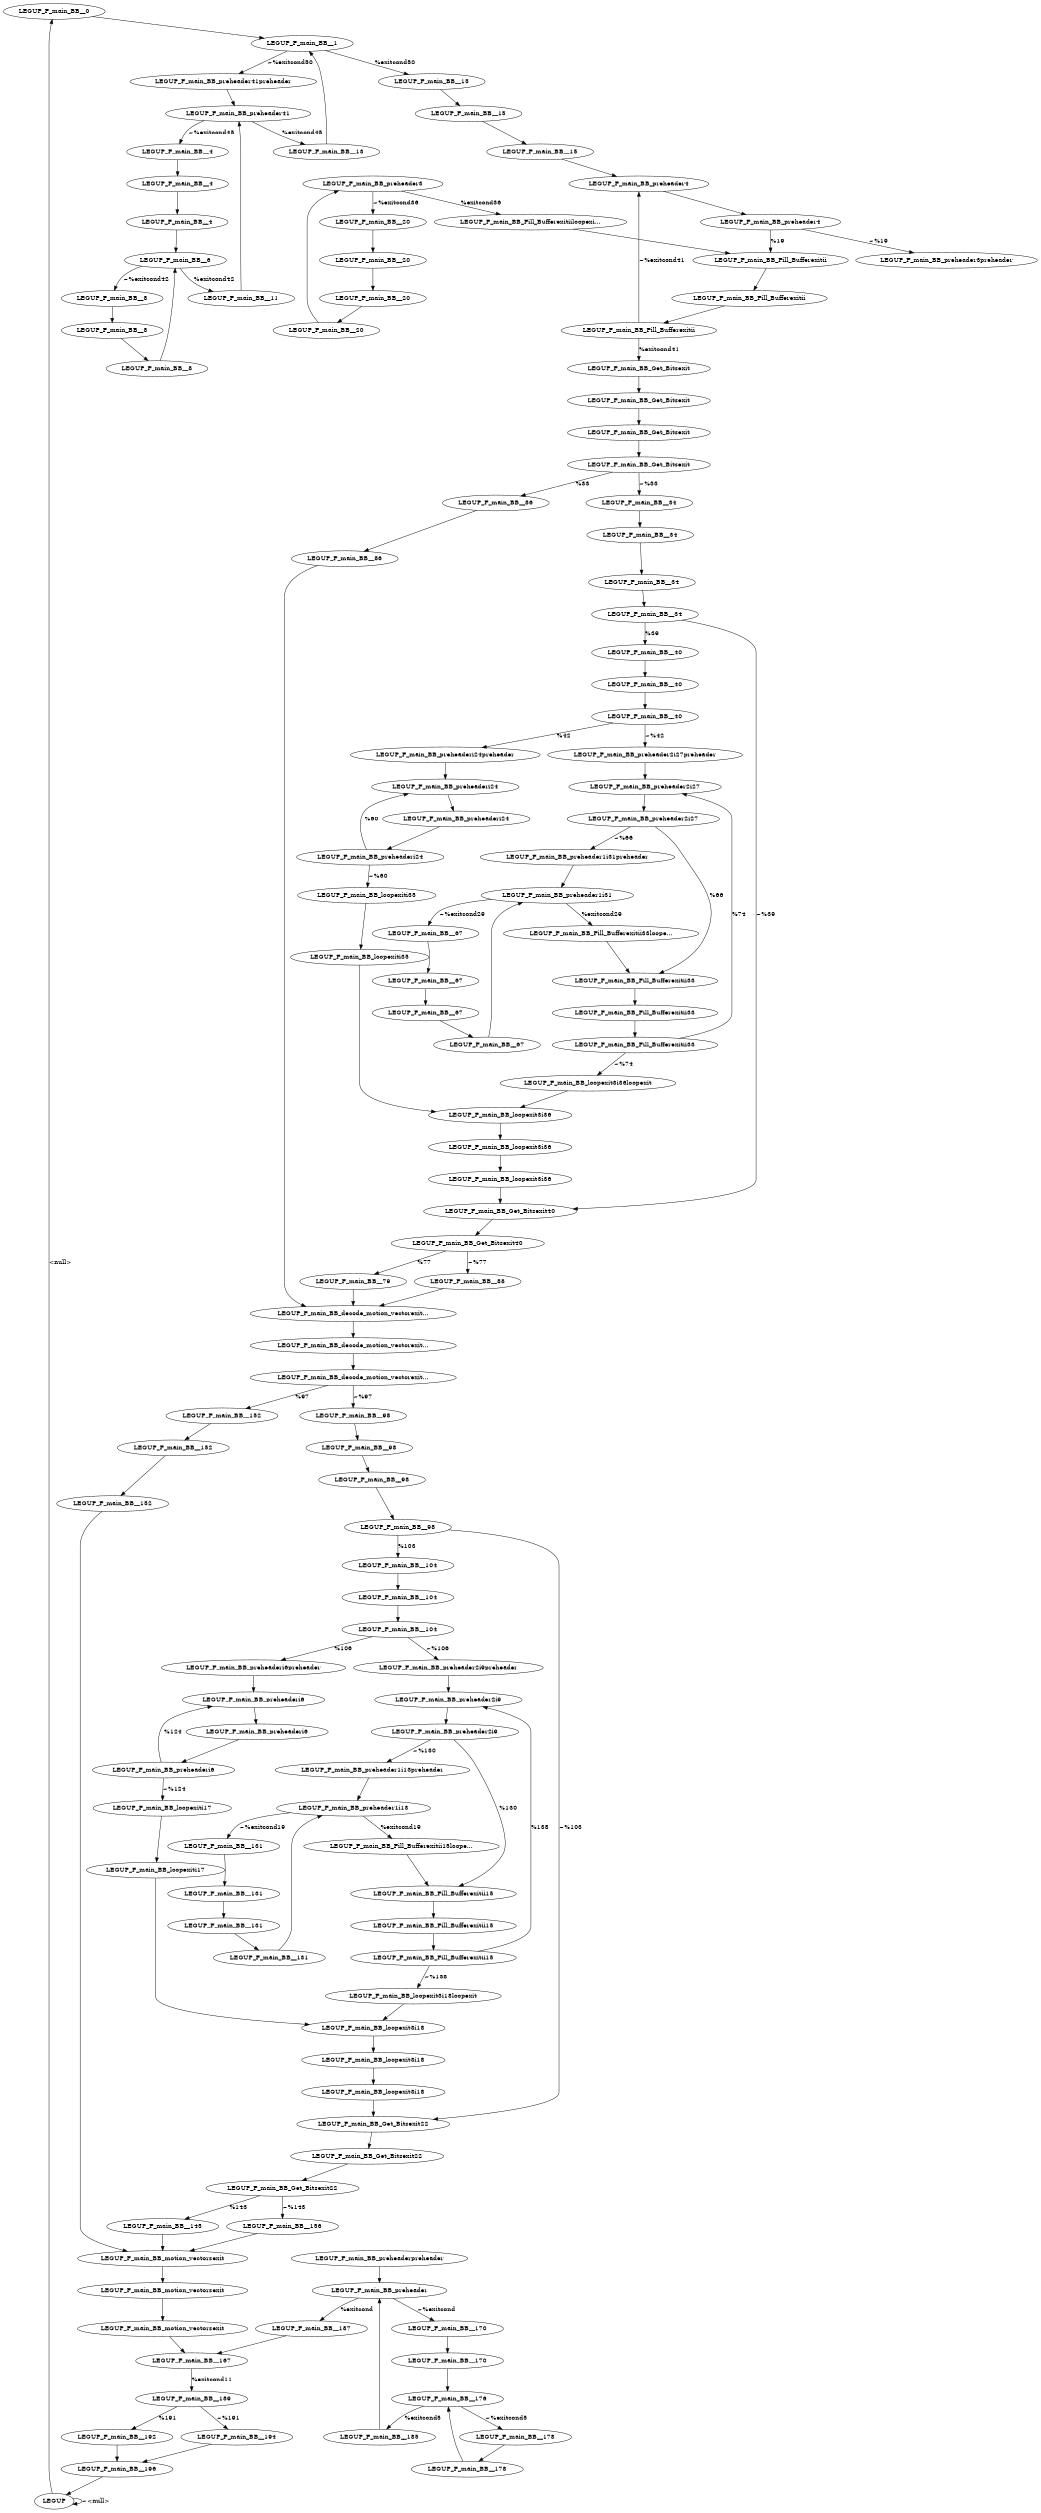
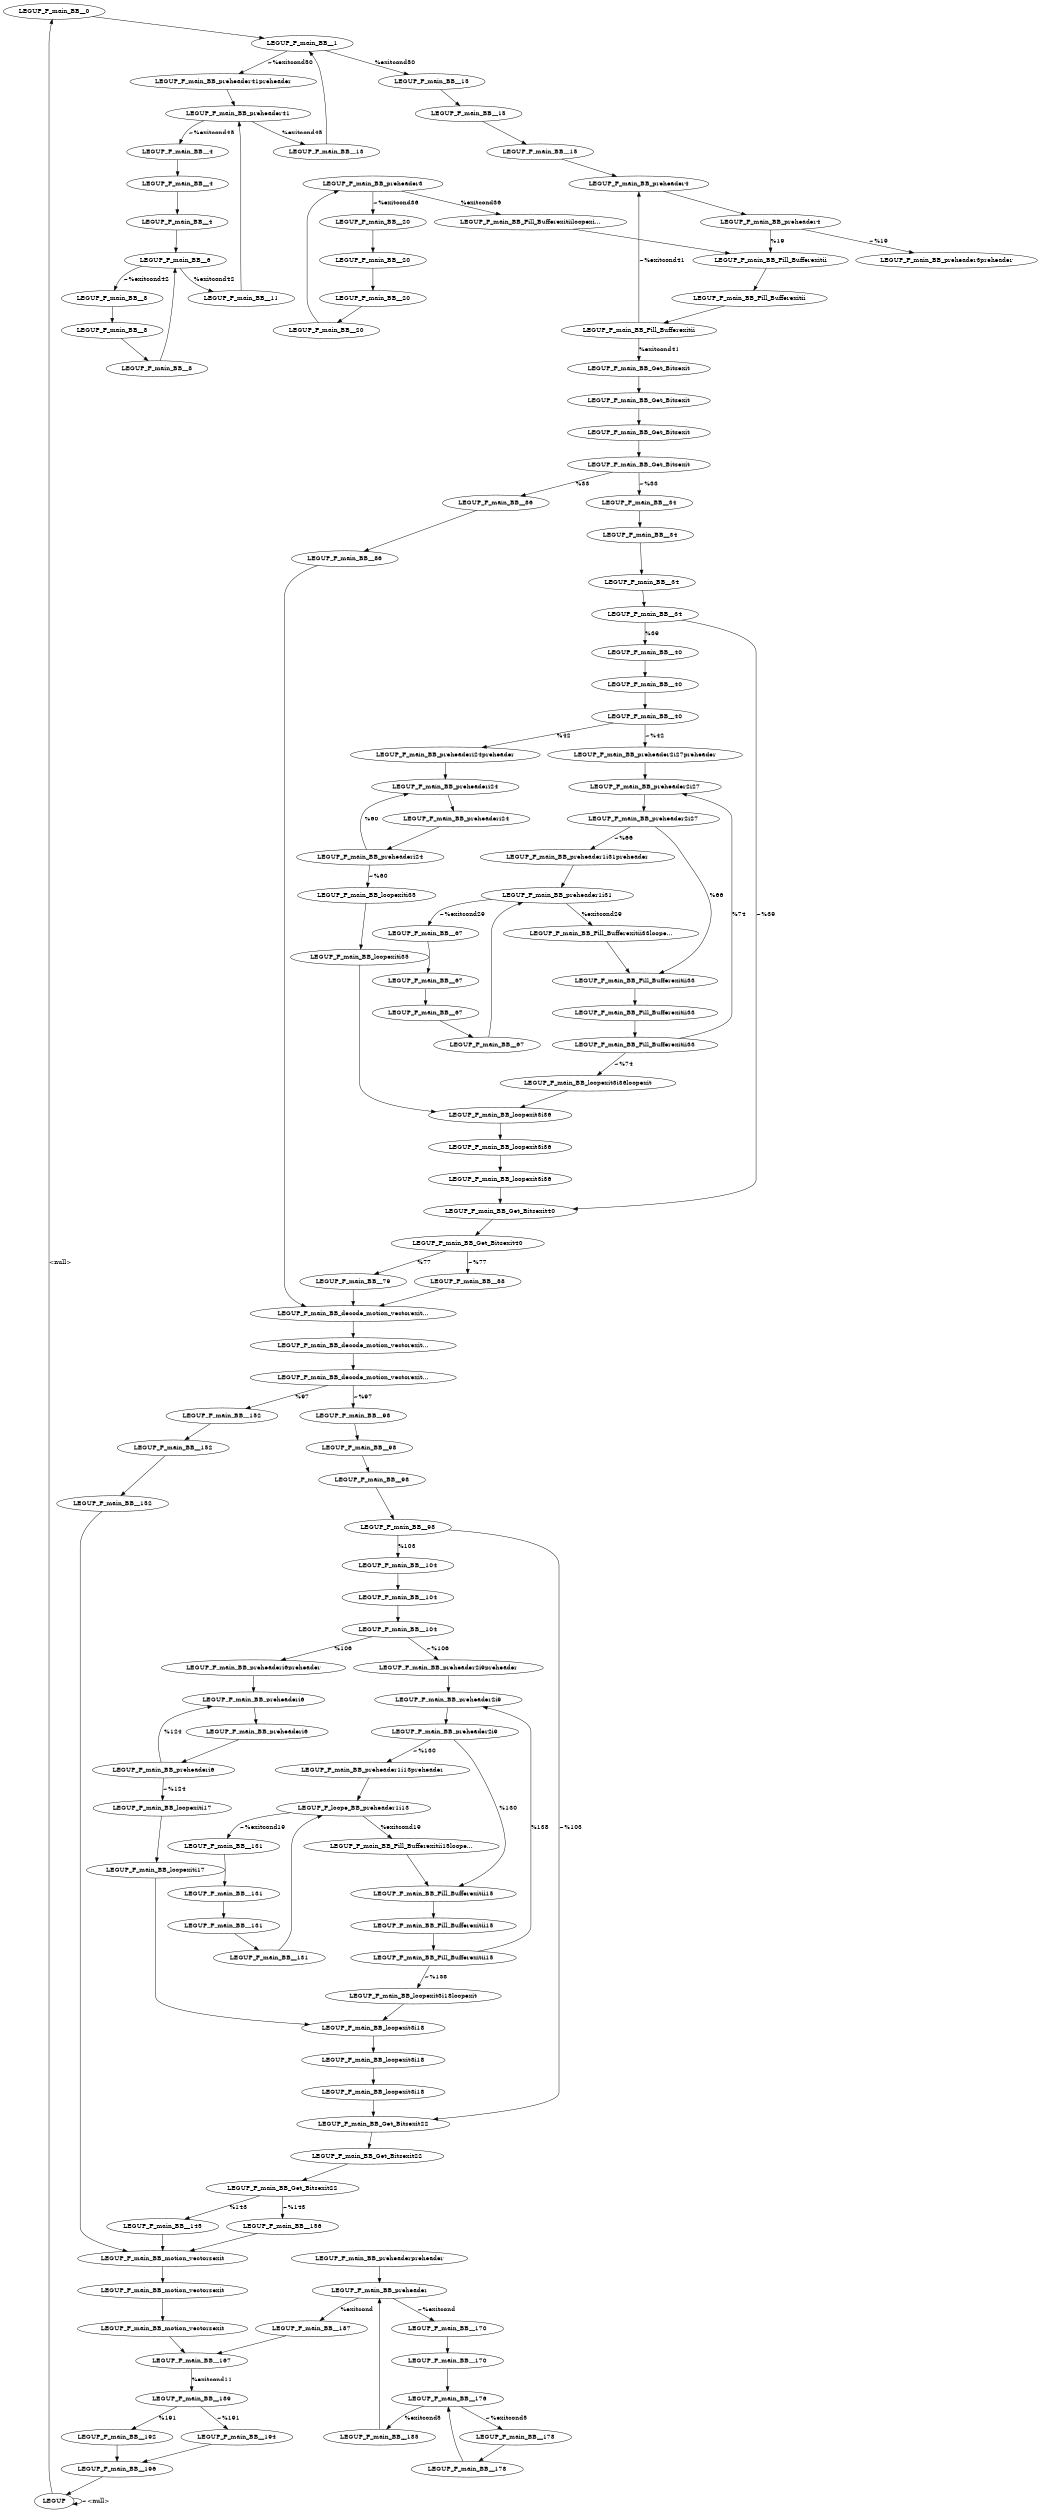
(354, 1808) -> (354, 1808)
